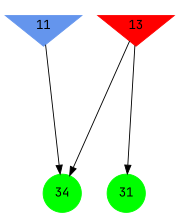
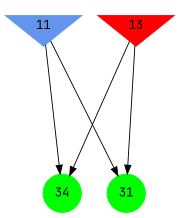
none -> (82, 104)
